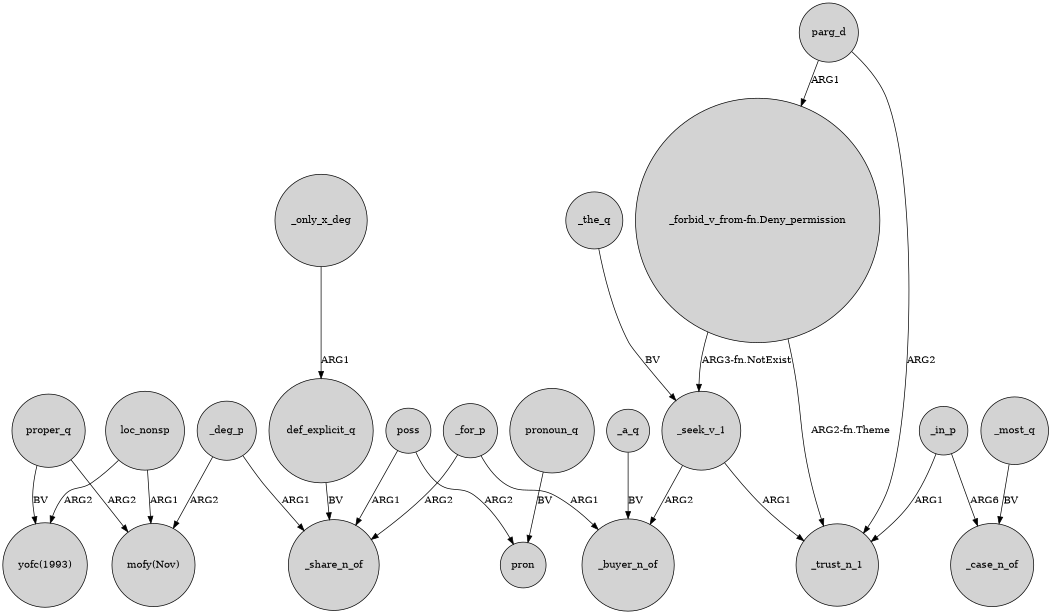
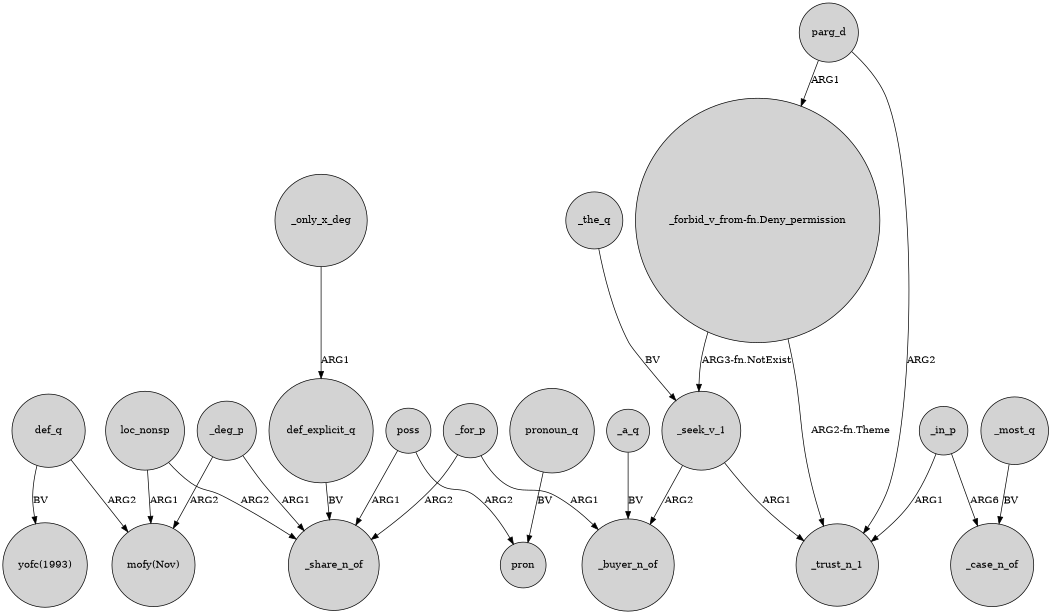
(49, 431) -> (49, 431)
(83, 487) -> (229, 499)
